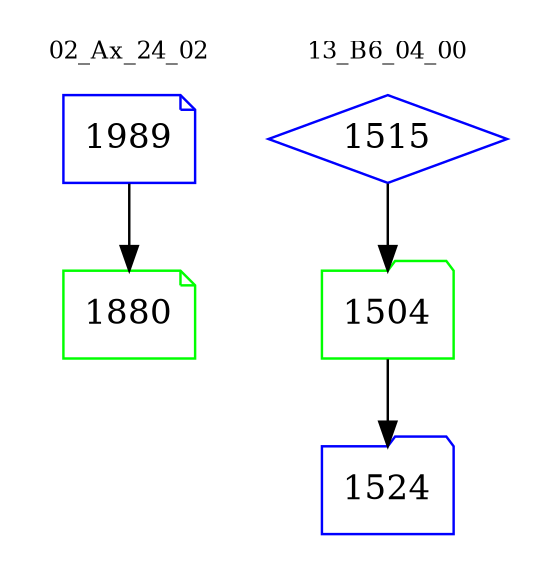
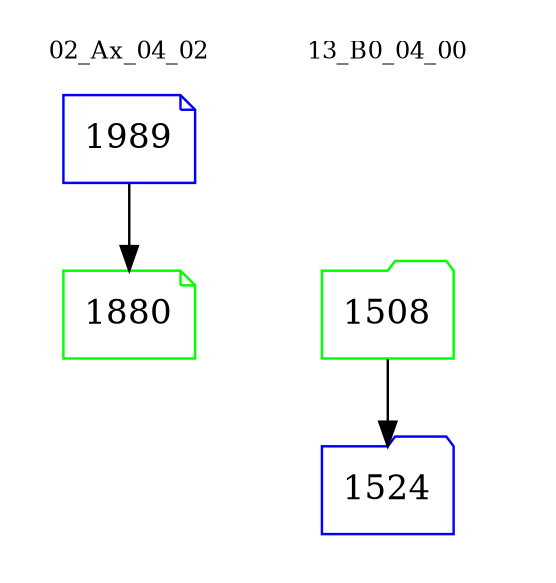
(129, 52) -> (129, 52)
(388, 52) -> (388, 52)
(388, 139) -> none
(388, 315) -> (388, 315)
